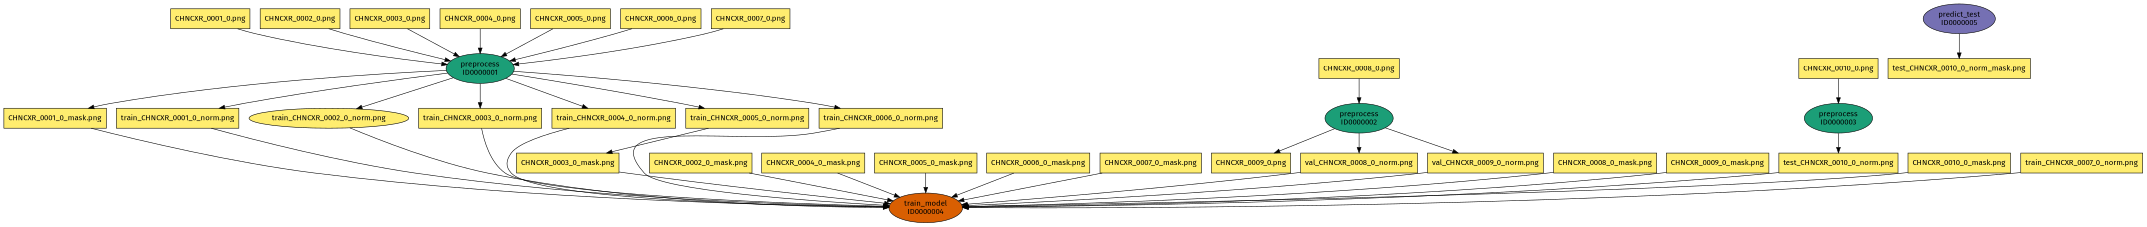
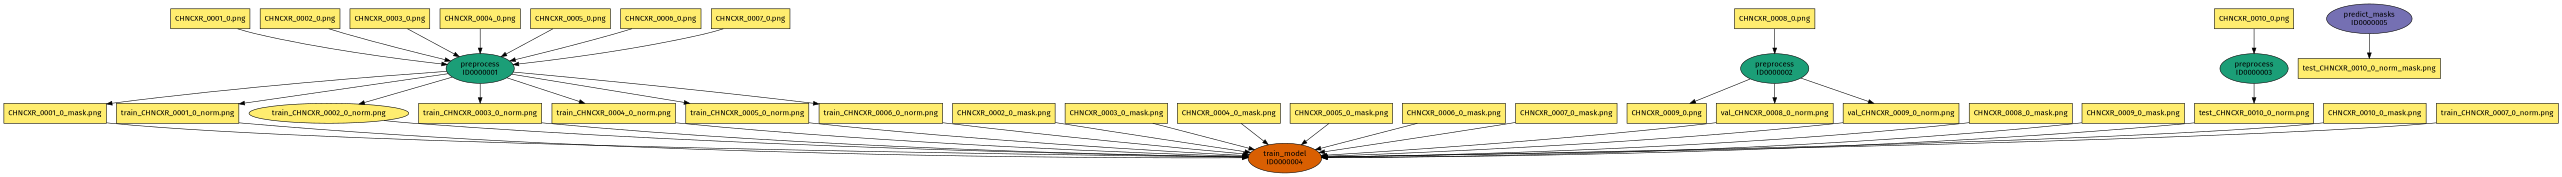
(1959, 19) -> (2369, 19)
(660, 140) -> (1026, 142)
